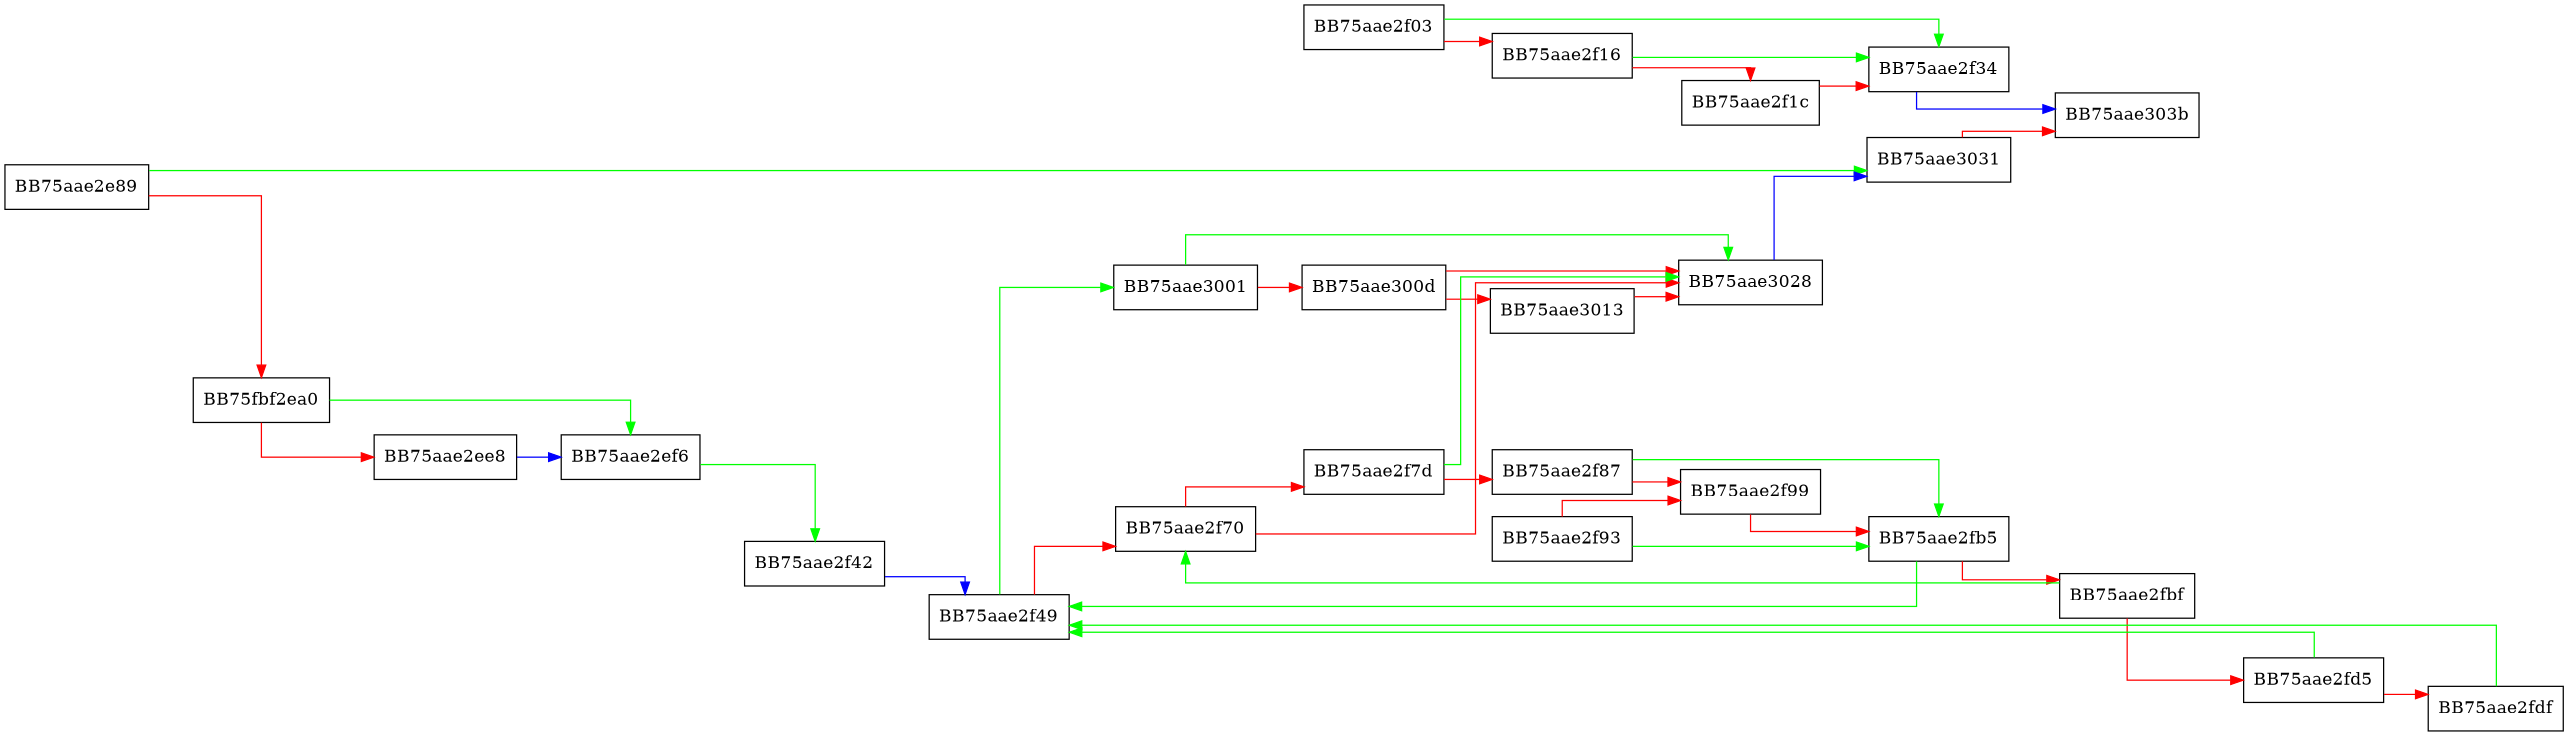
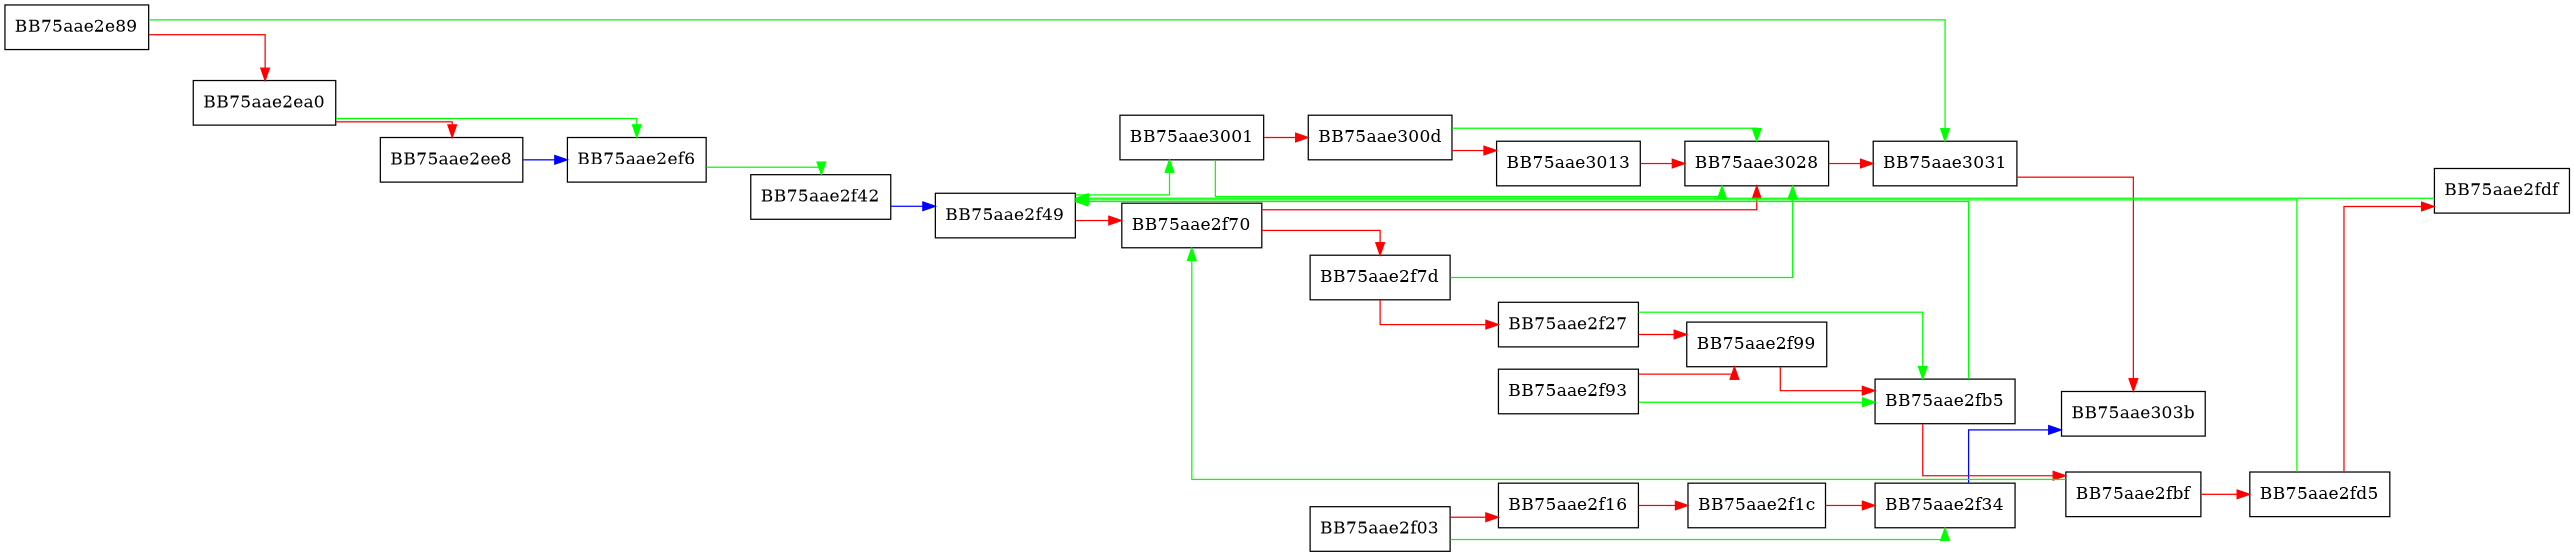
(1745, 57) -> none
(1774, 178) -> (1845, 164)
(1556, 271) -> (1605, 128)
(261, 400) -> (265, 103)
(1562, 472) -> (1568, 325)
